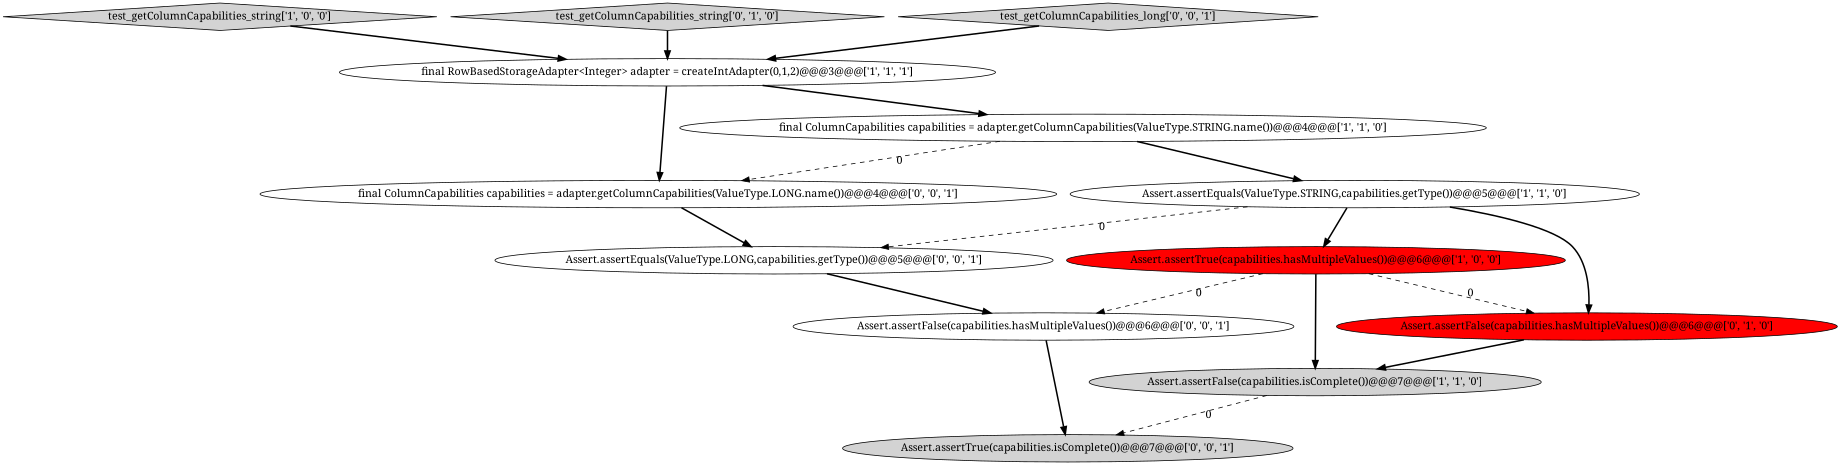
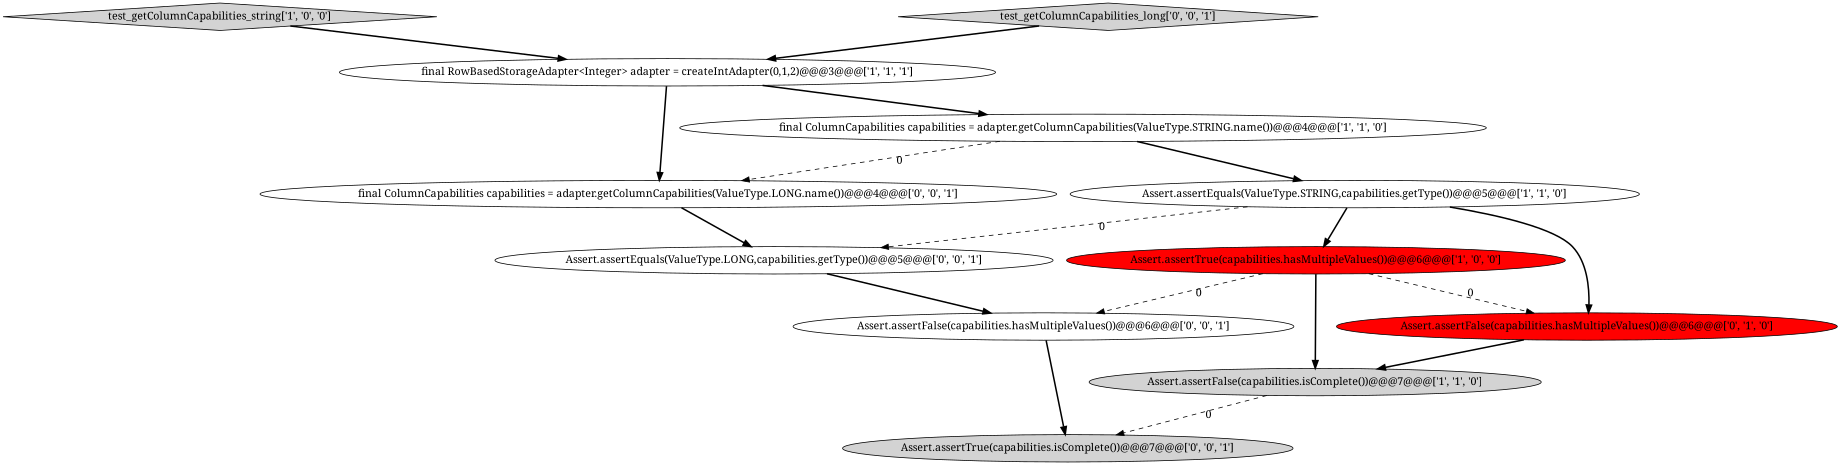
(667, 17) -> none
